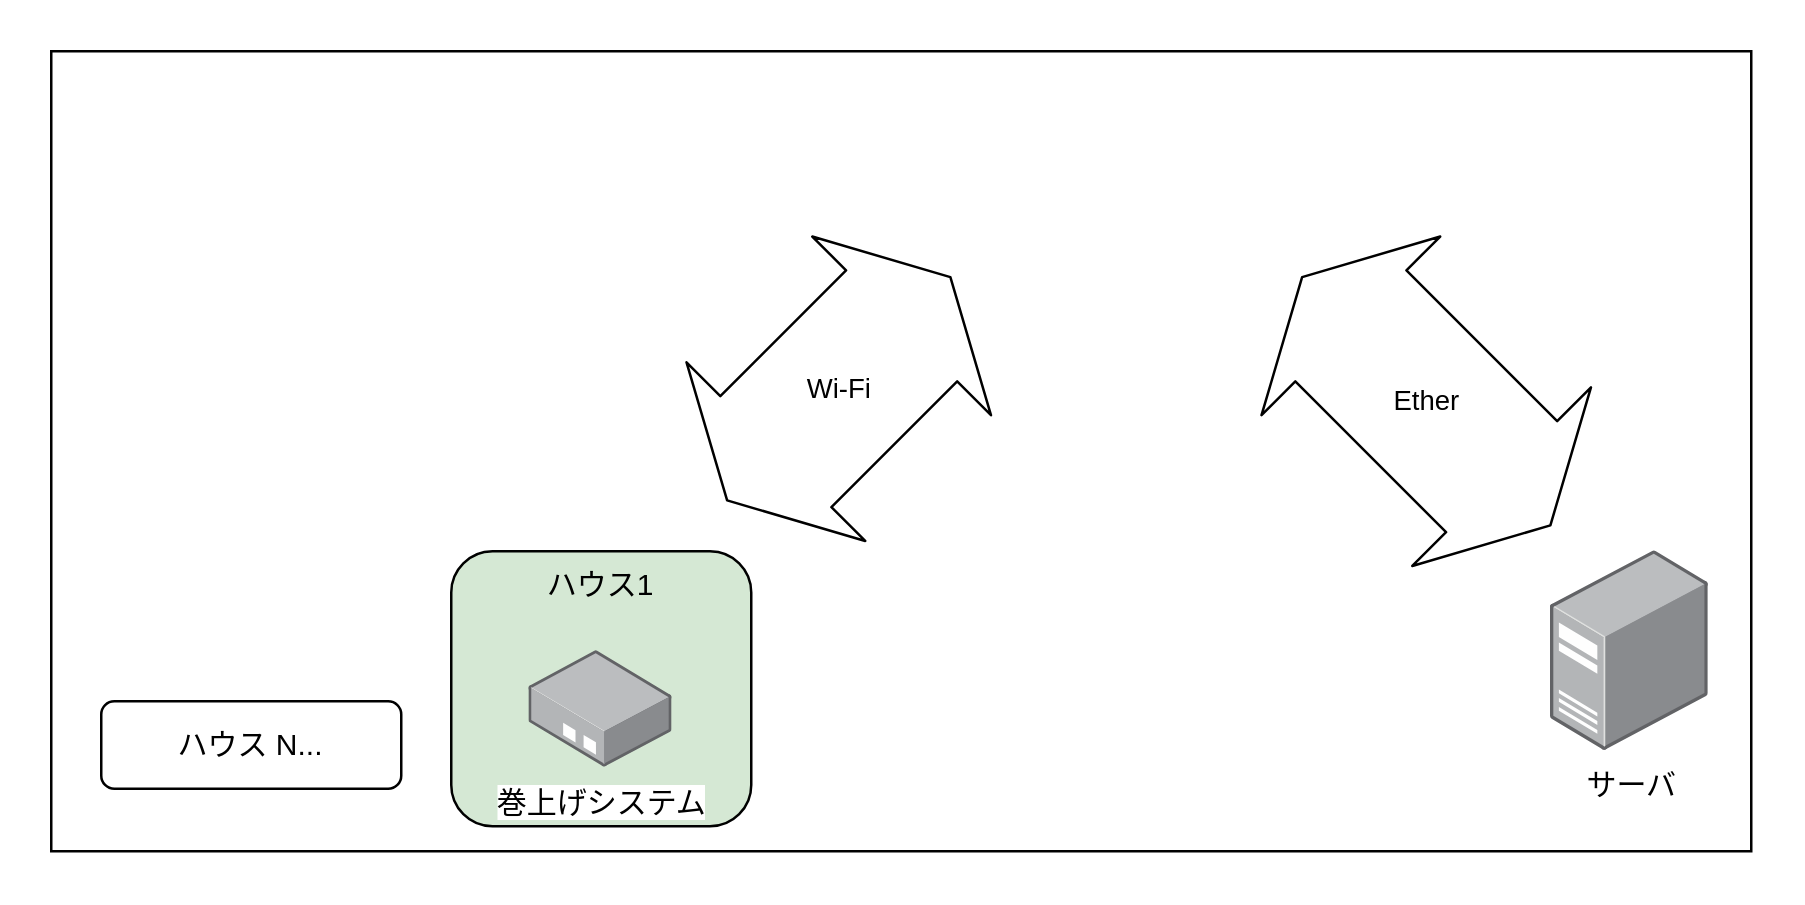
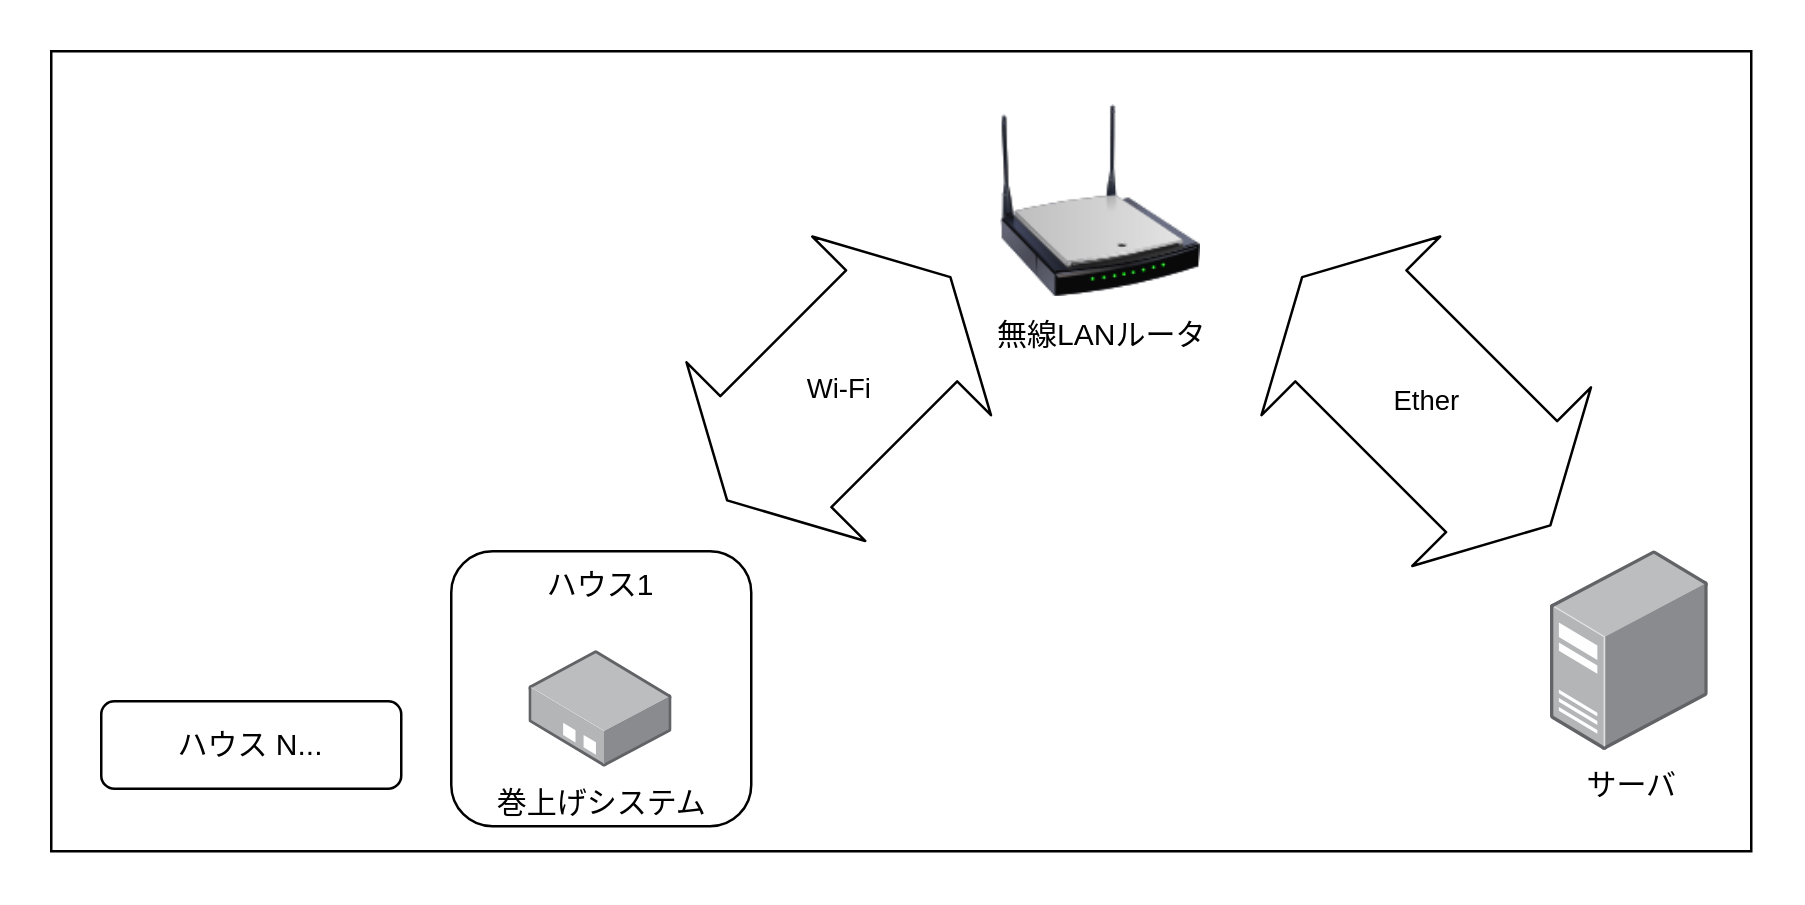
none -> (1101, 201)
(601, 587) -> (601, 587)
